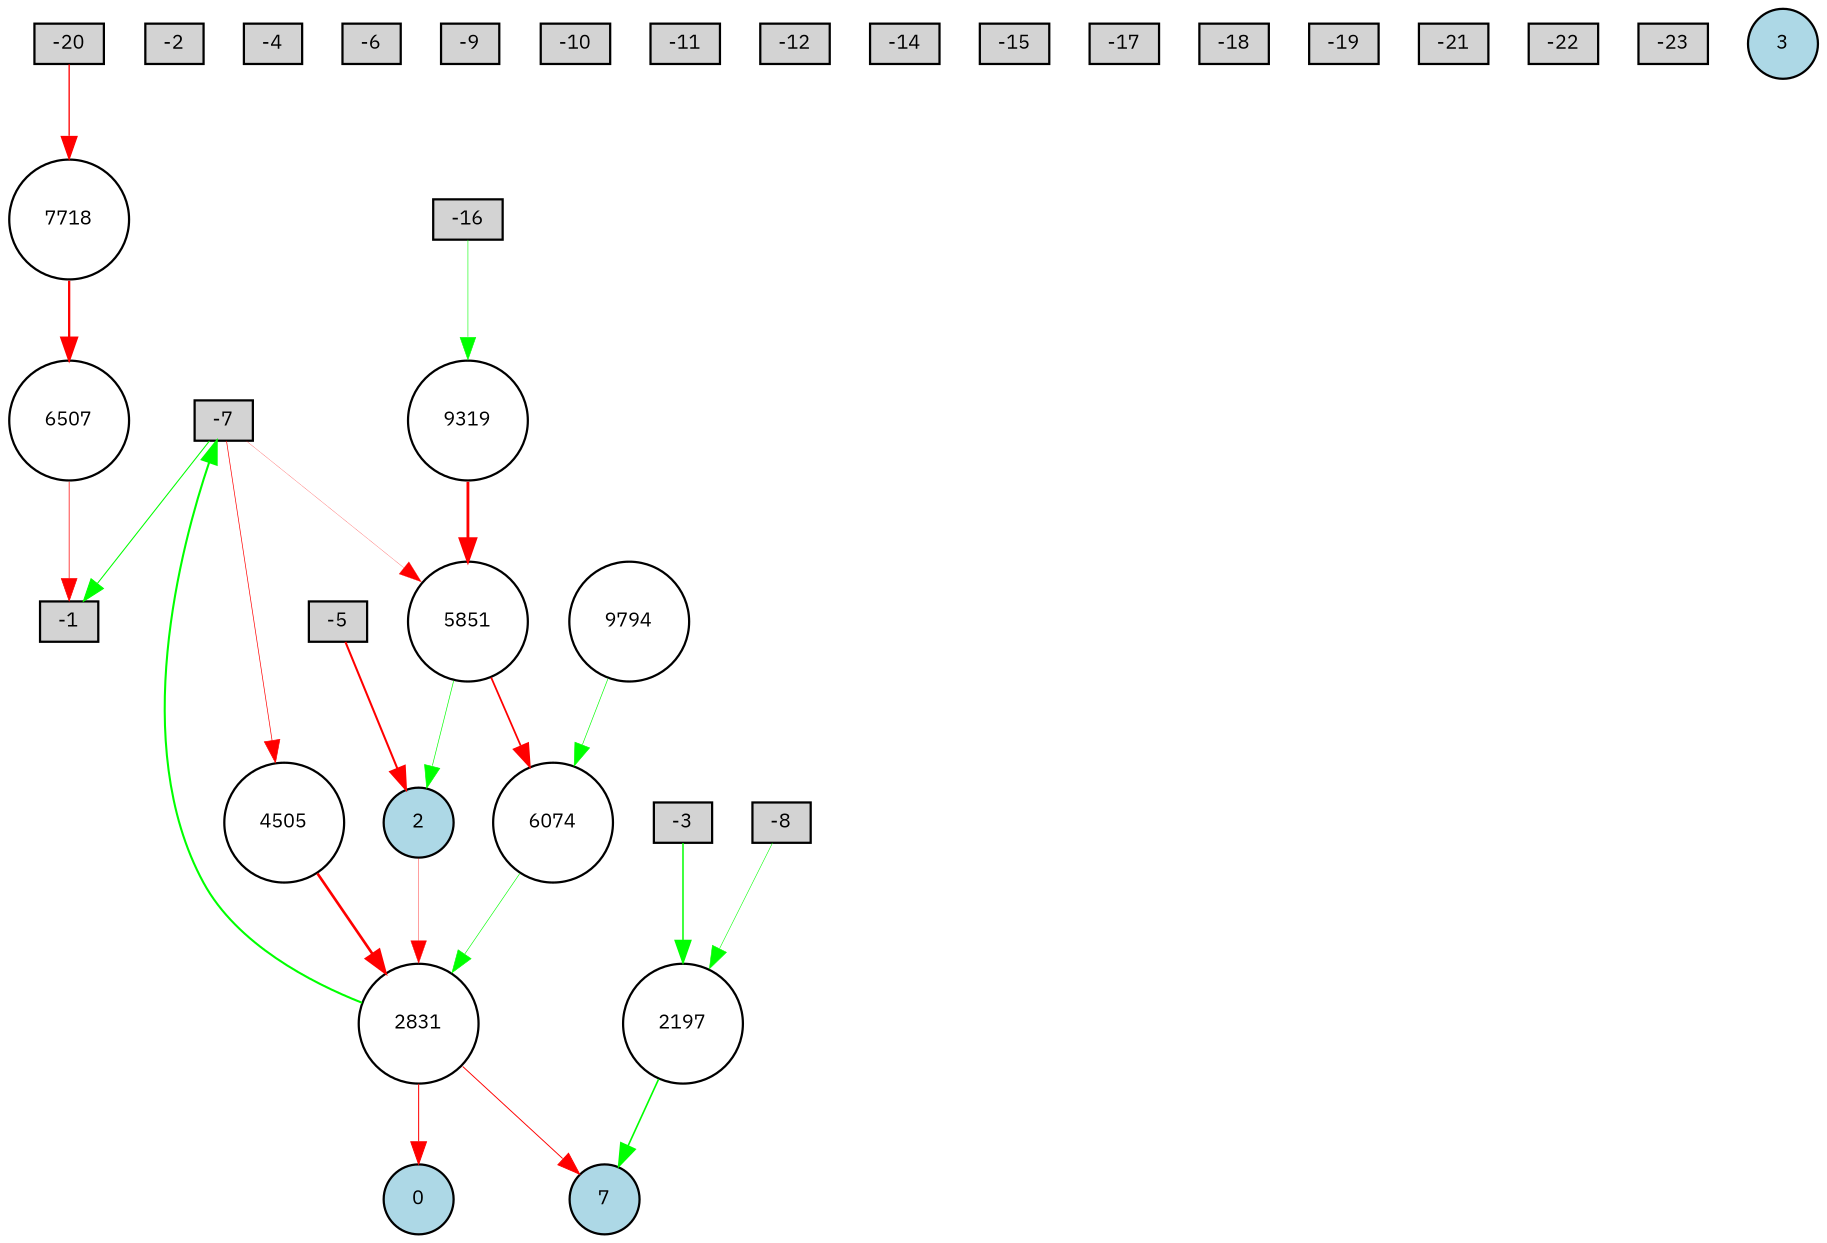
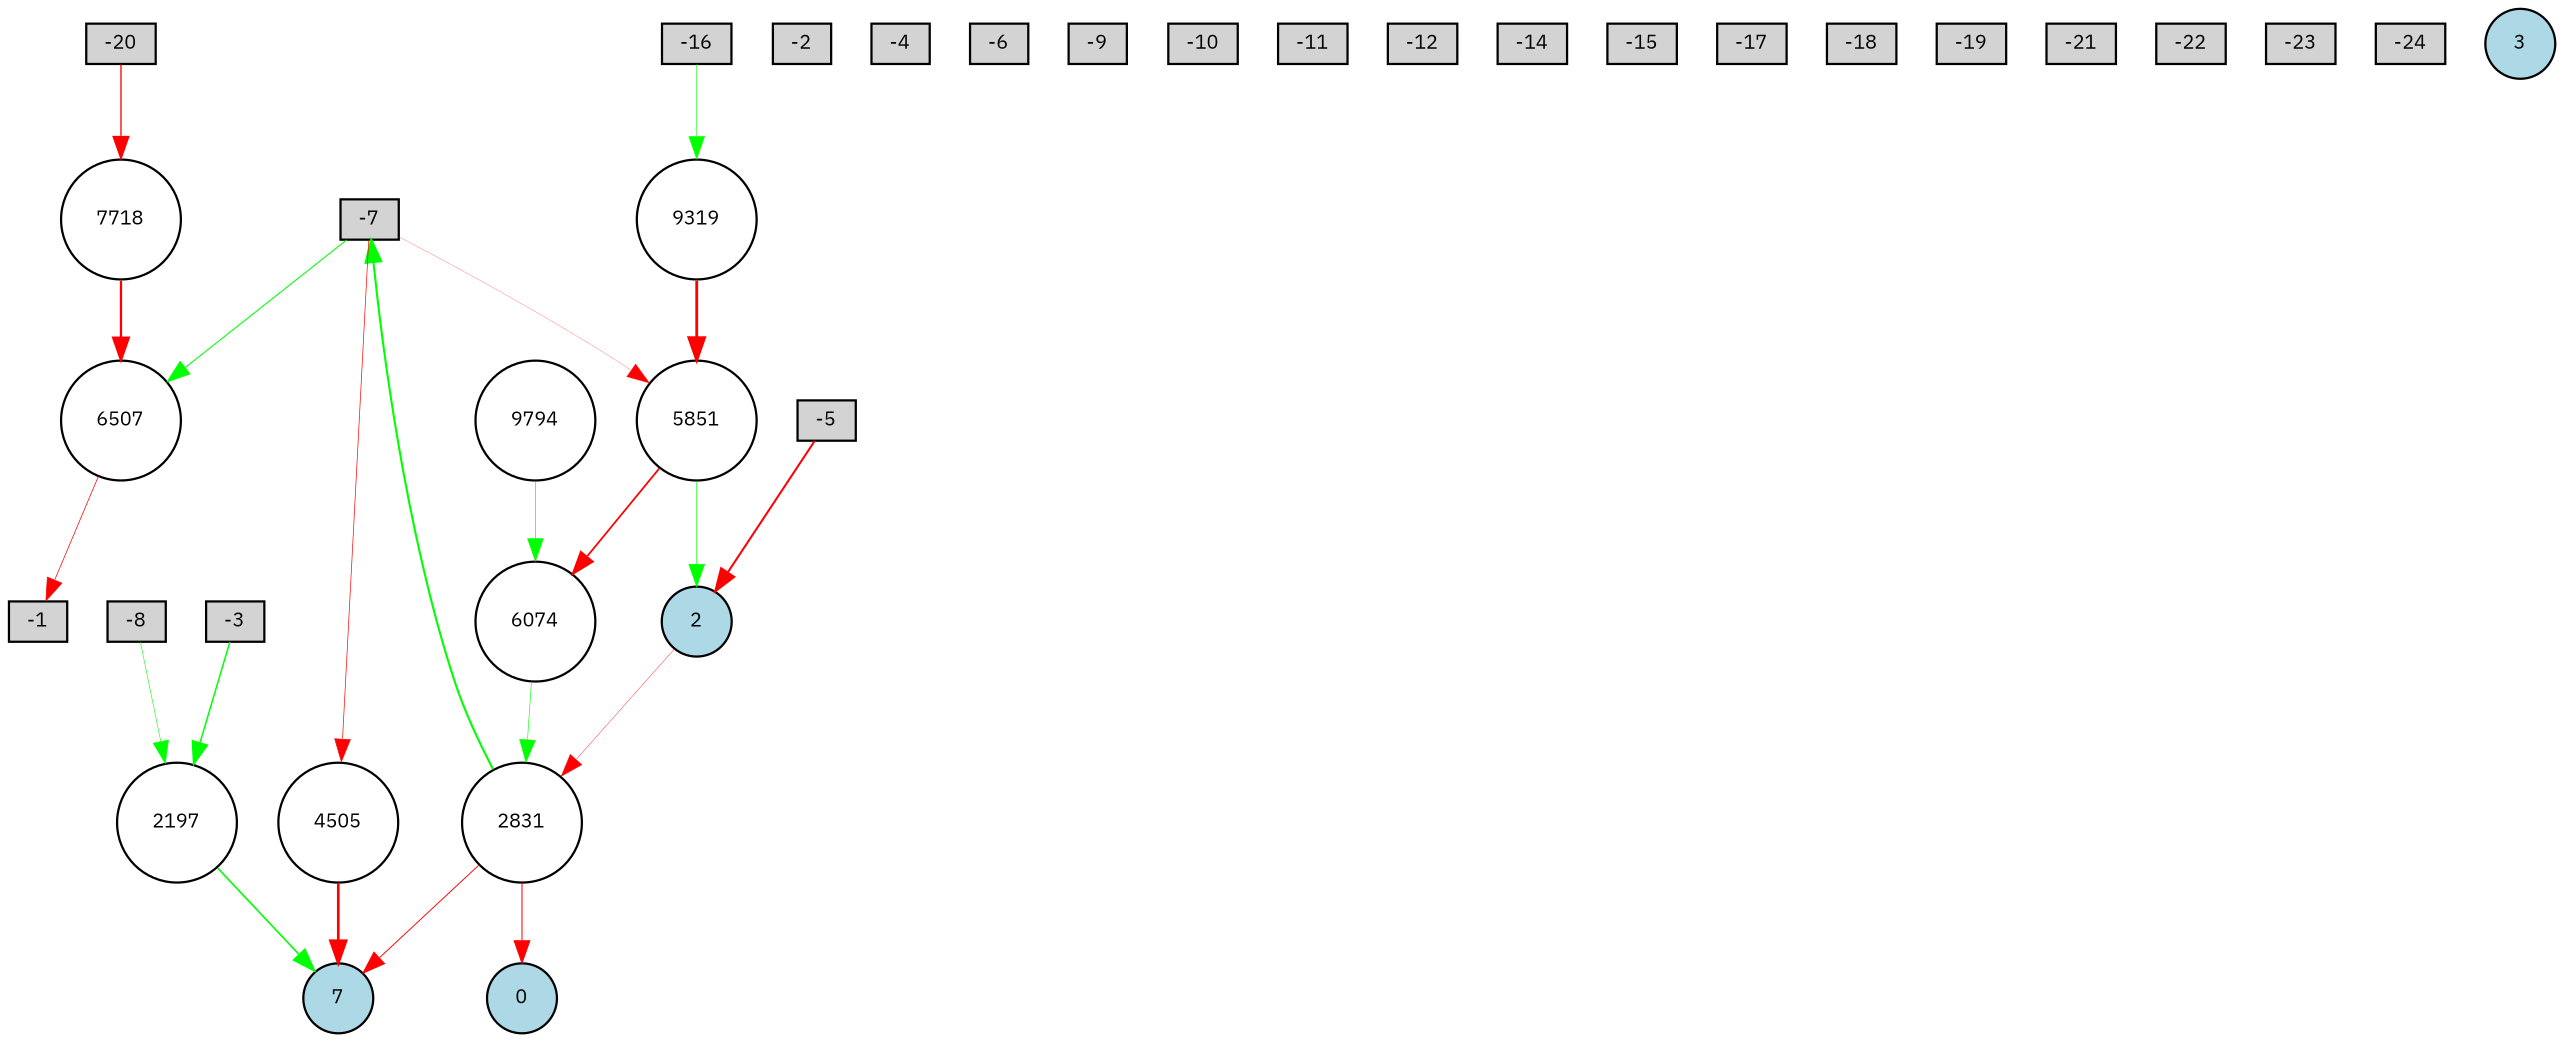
none -> (2411, 44)
(153, 512) -> (266, 304)
(345, 914) -> (338, 912)
